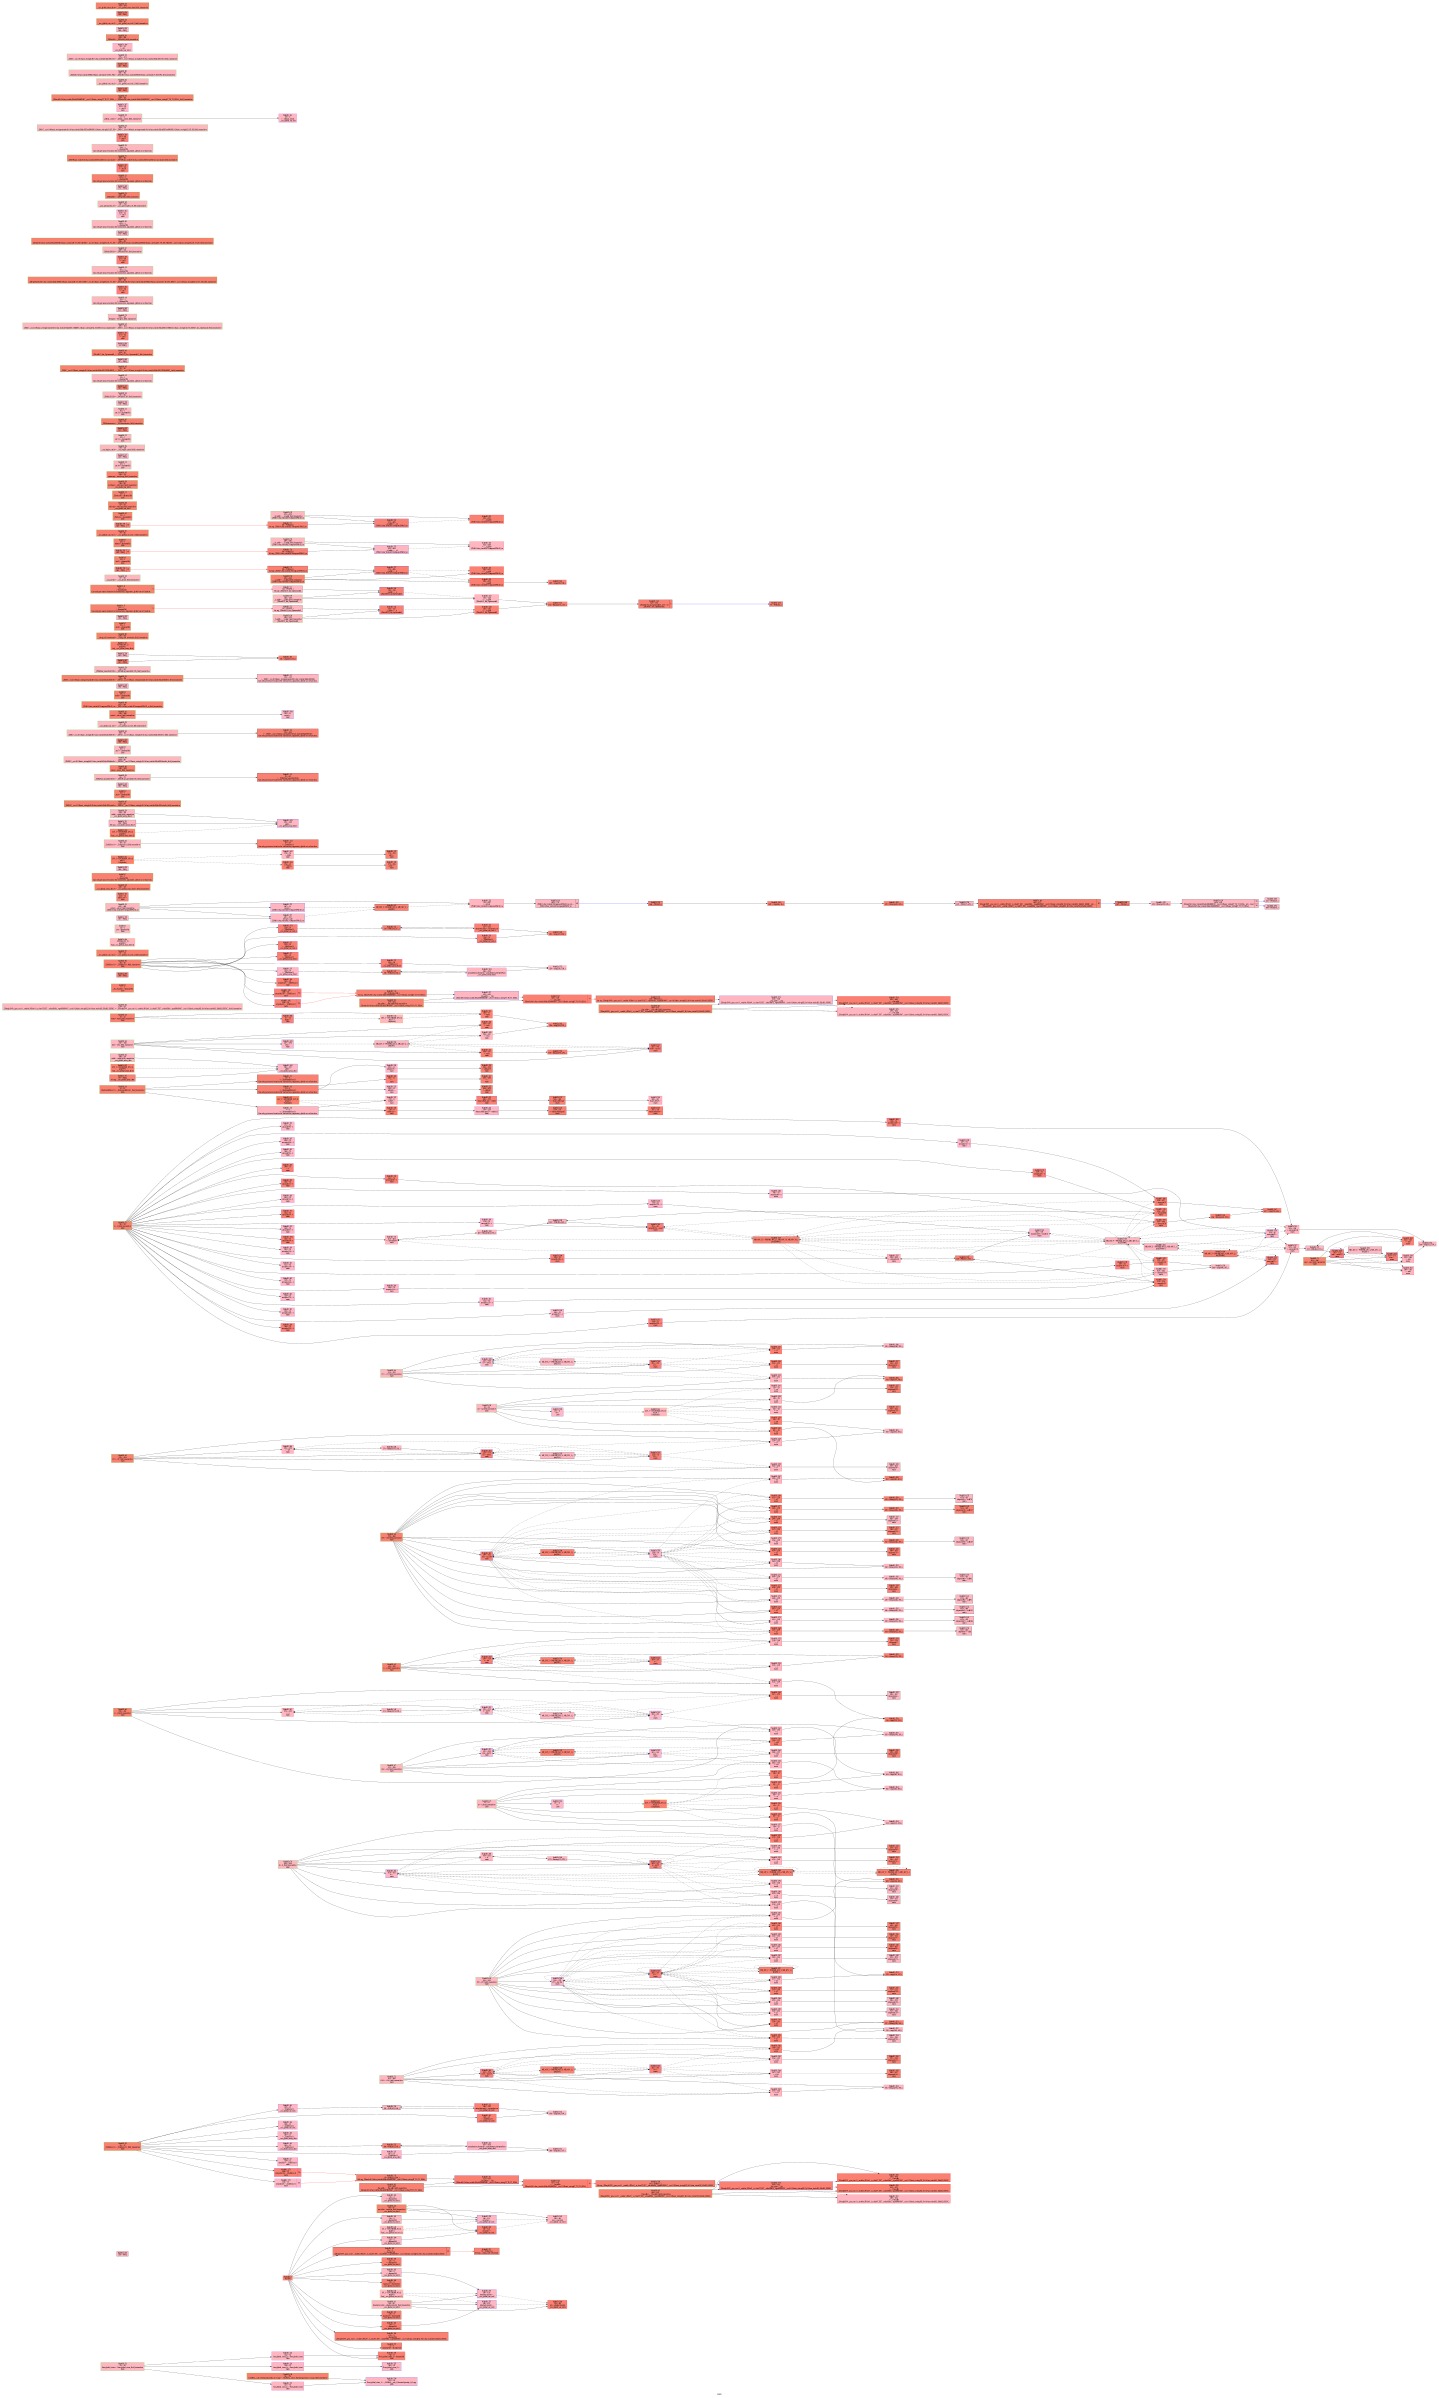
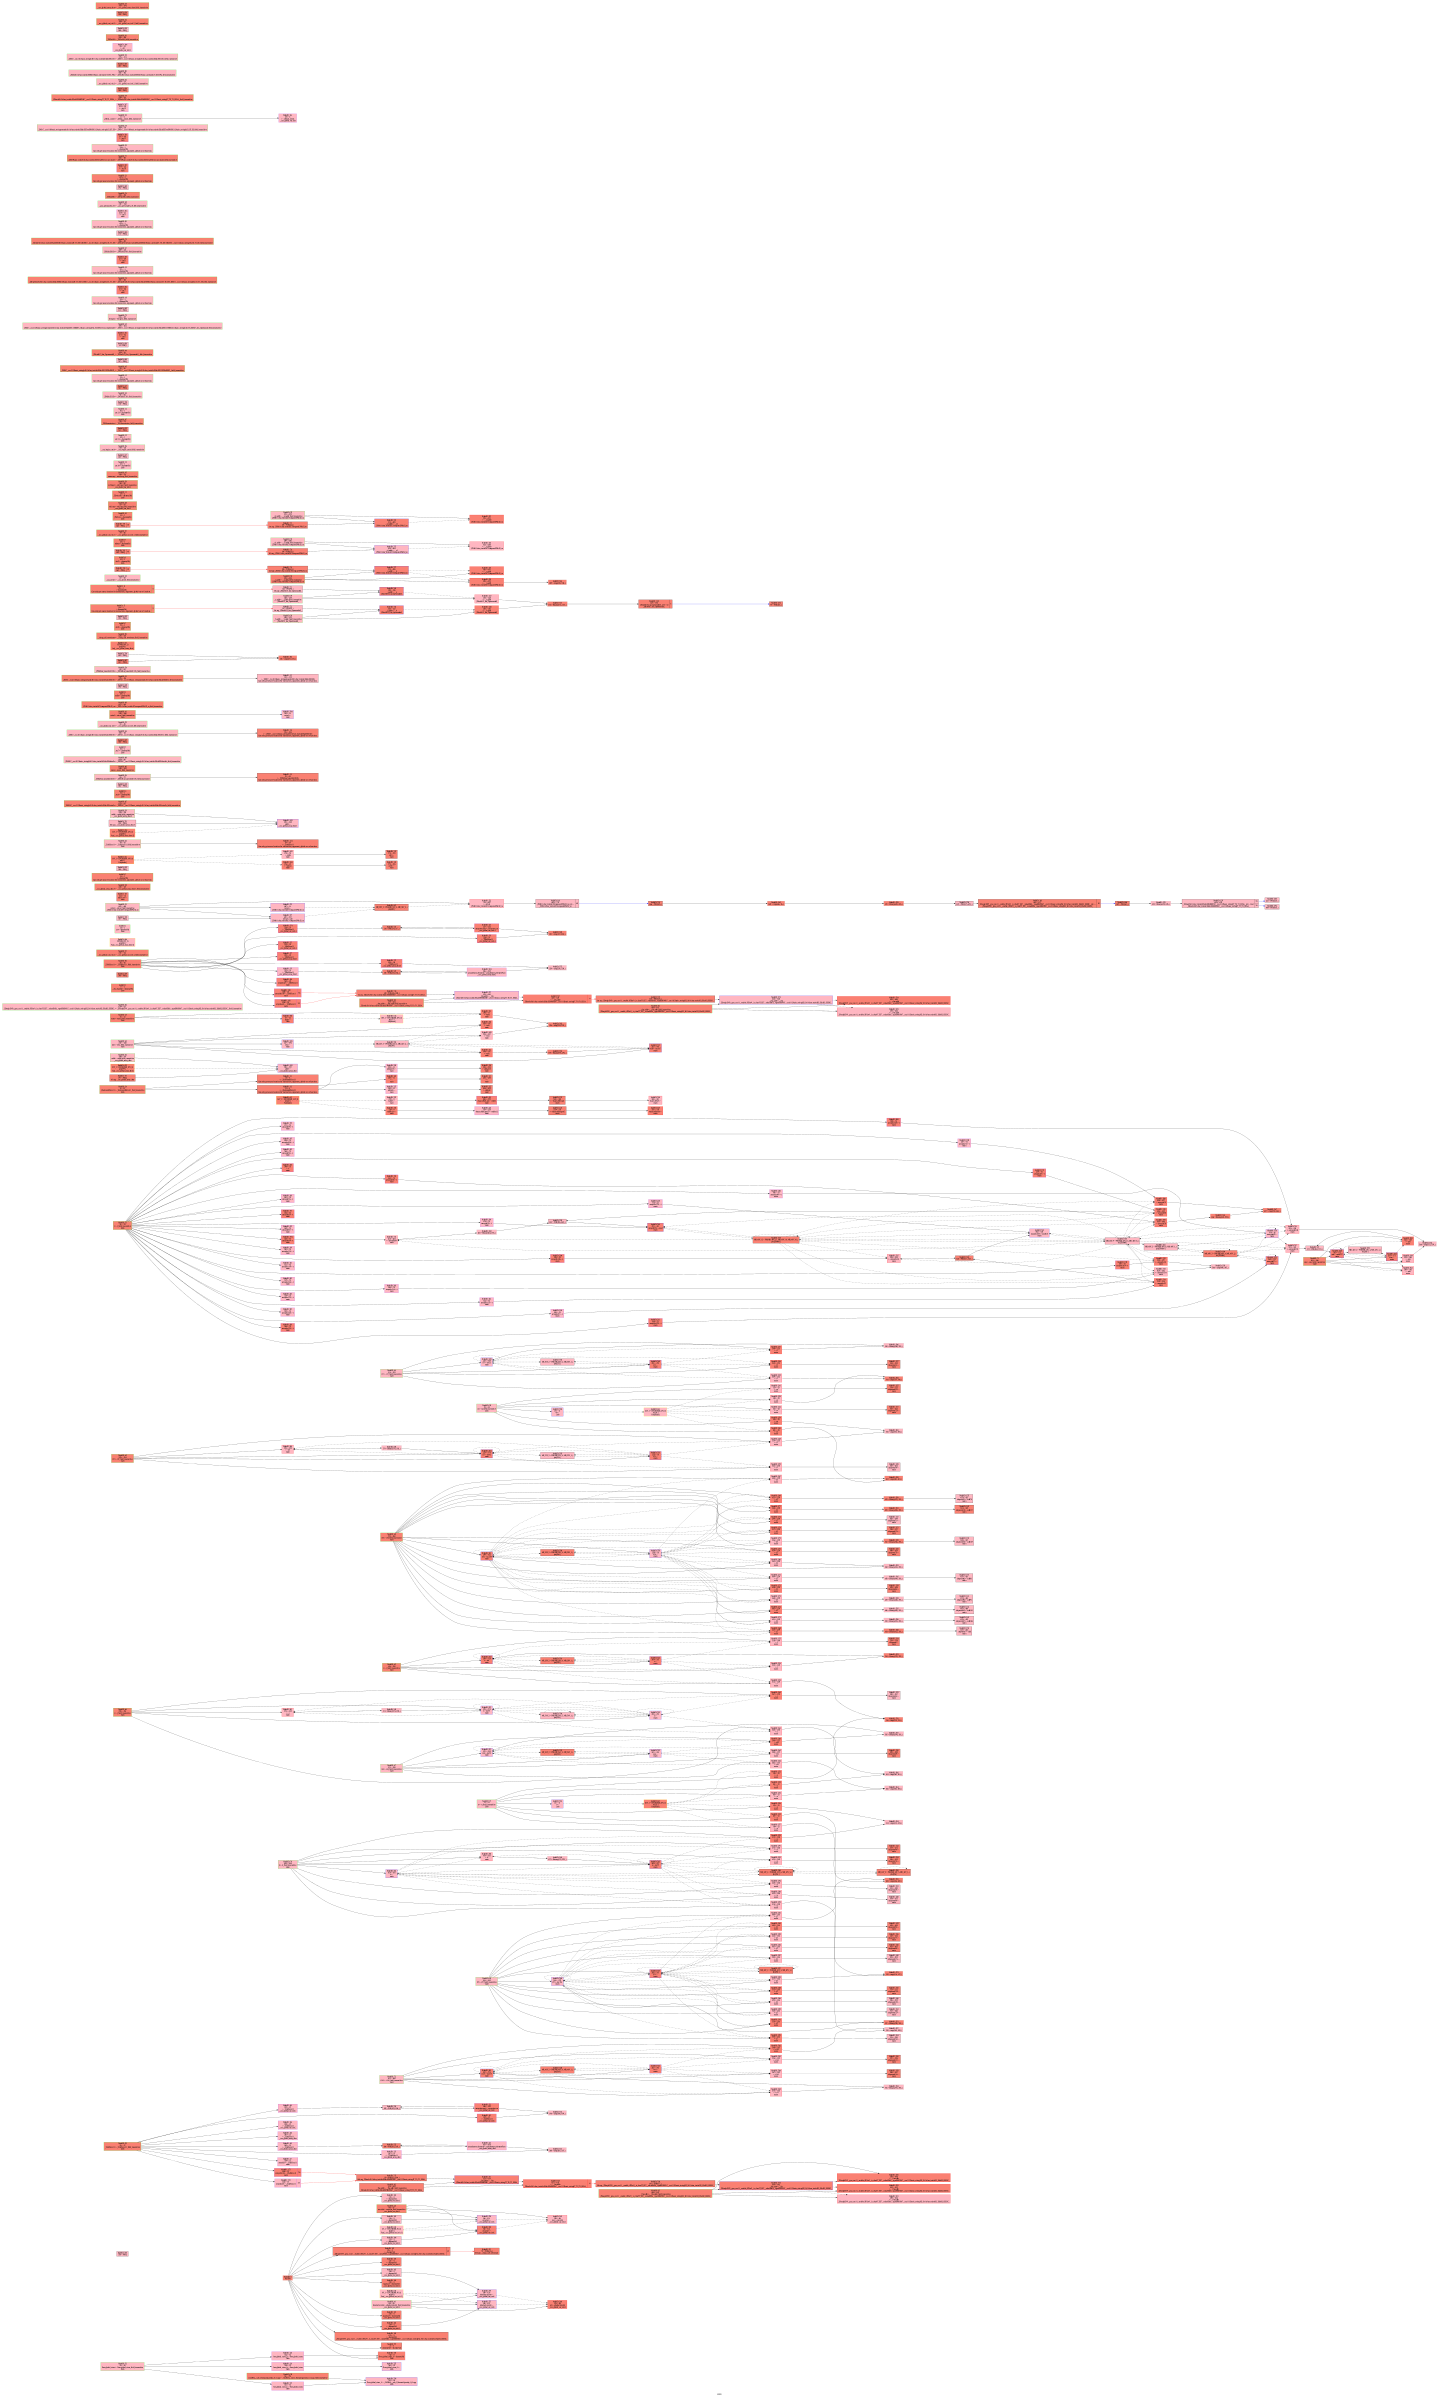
(288, 1111) -> none
(288, 1183) -> none
